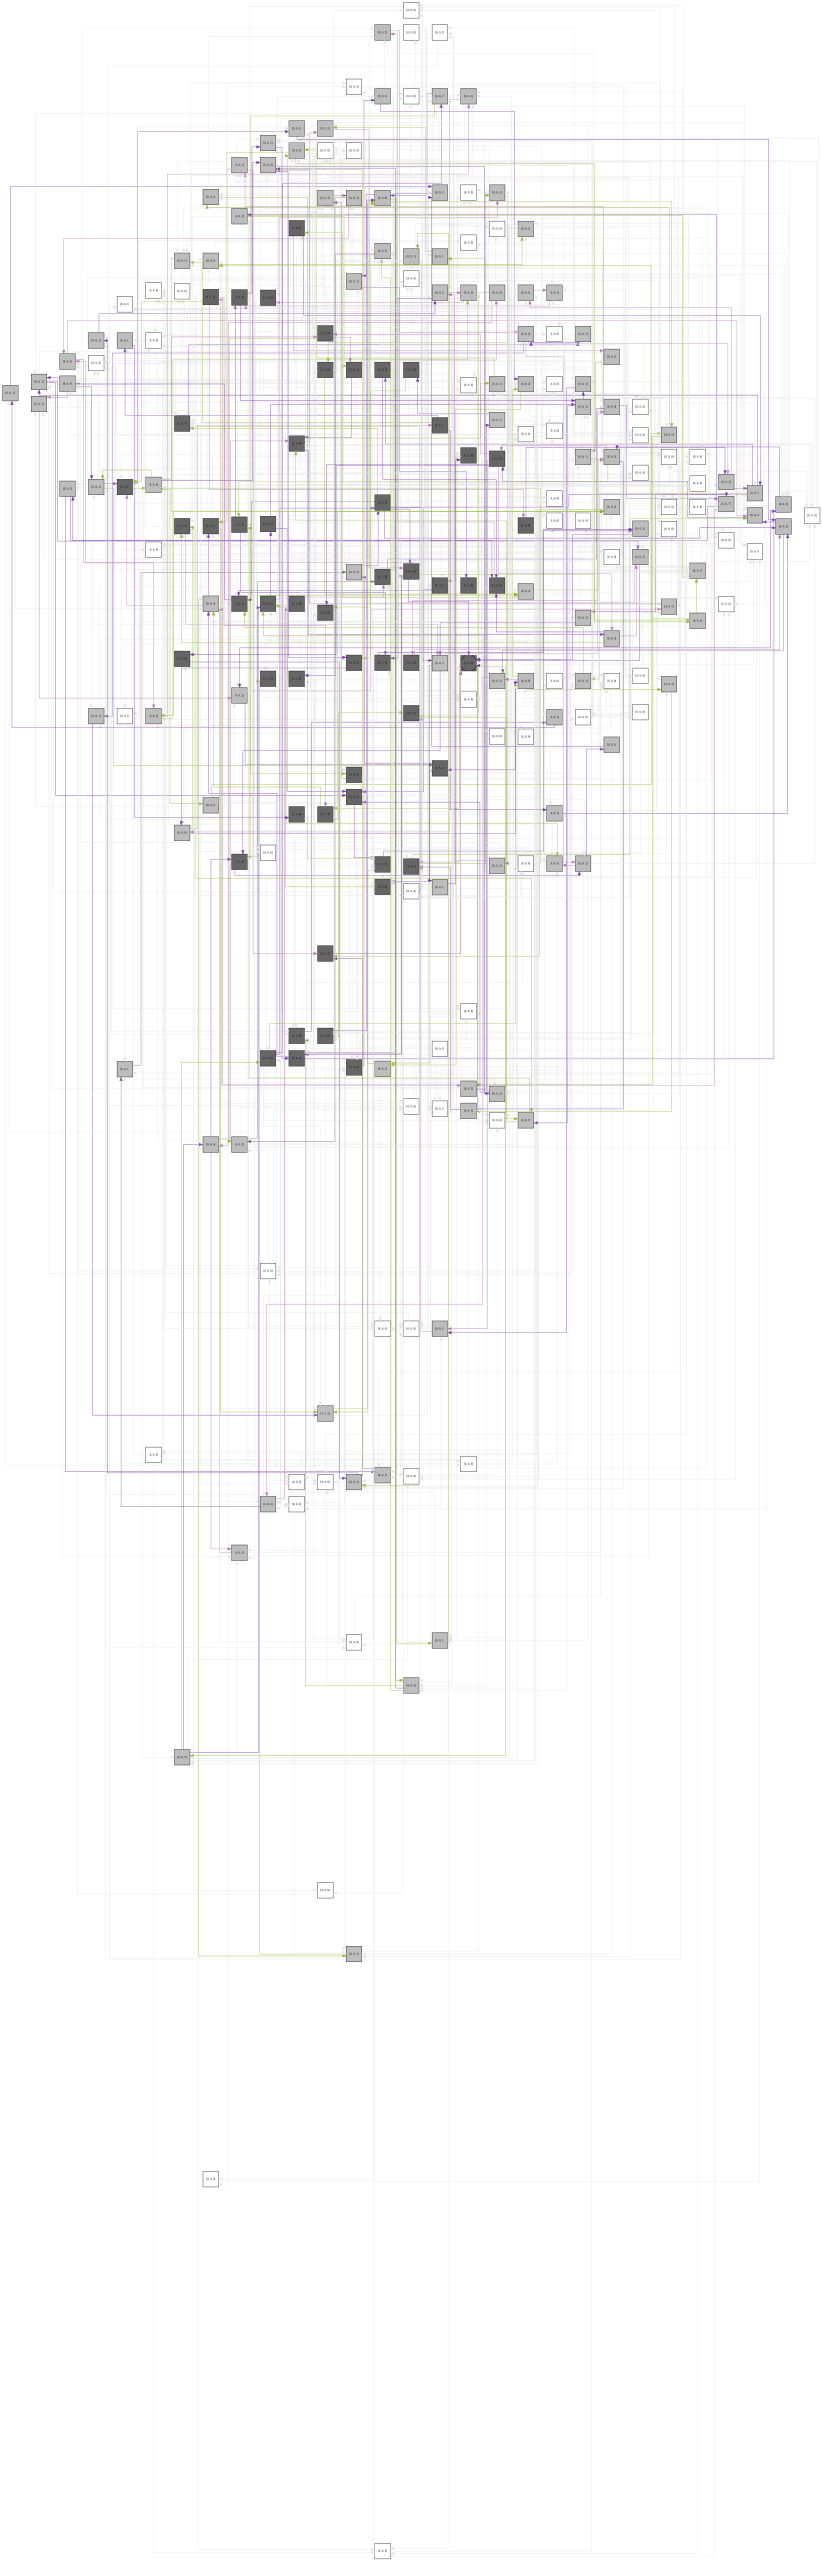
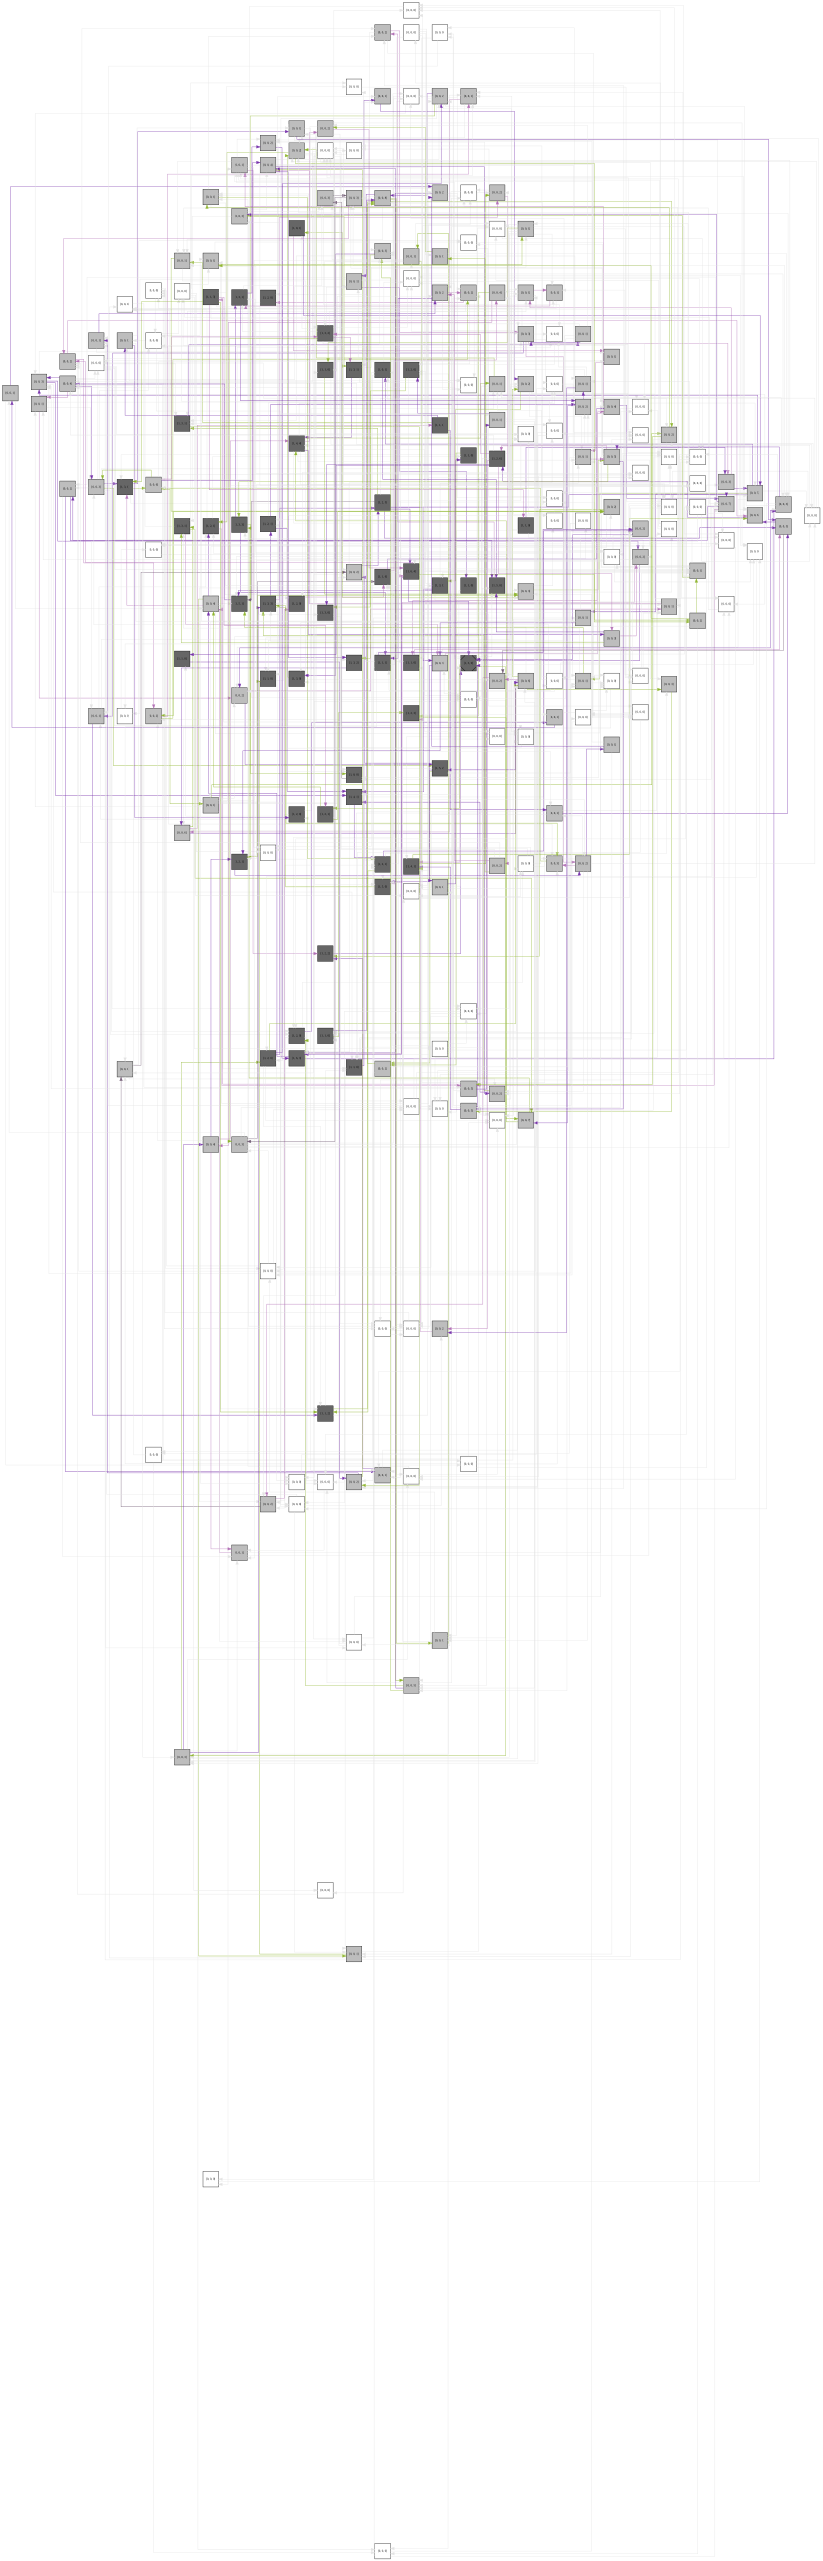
(325, 1414) -> (325, 1414)
